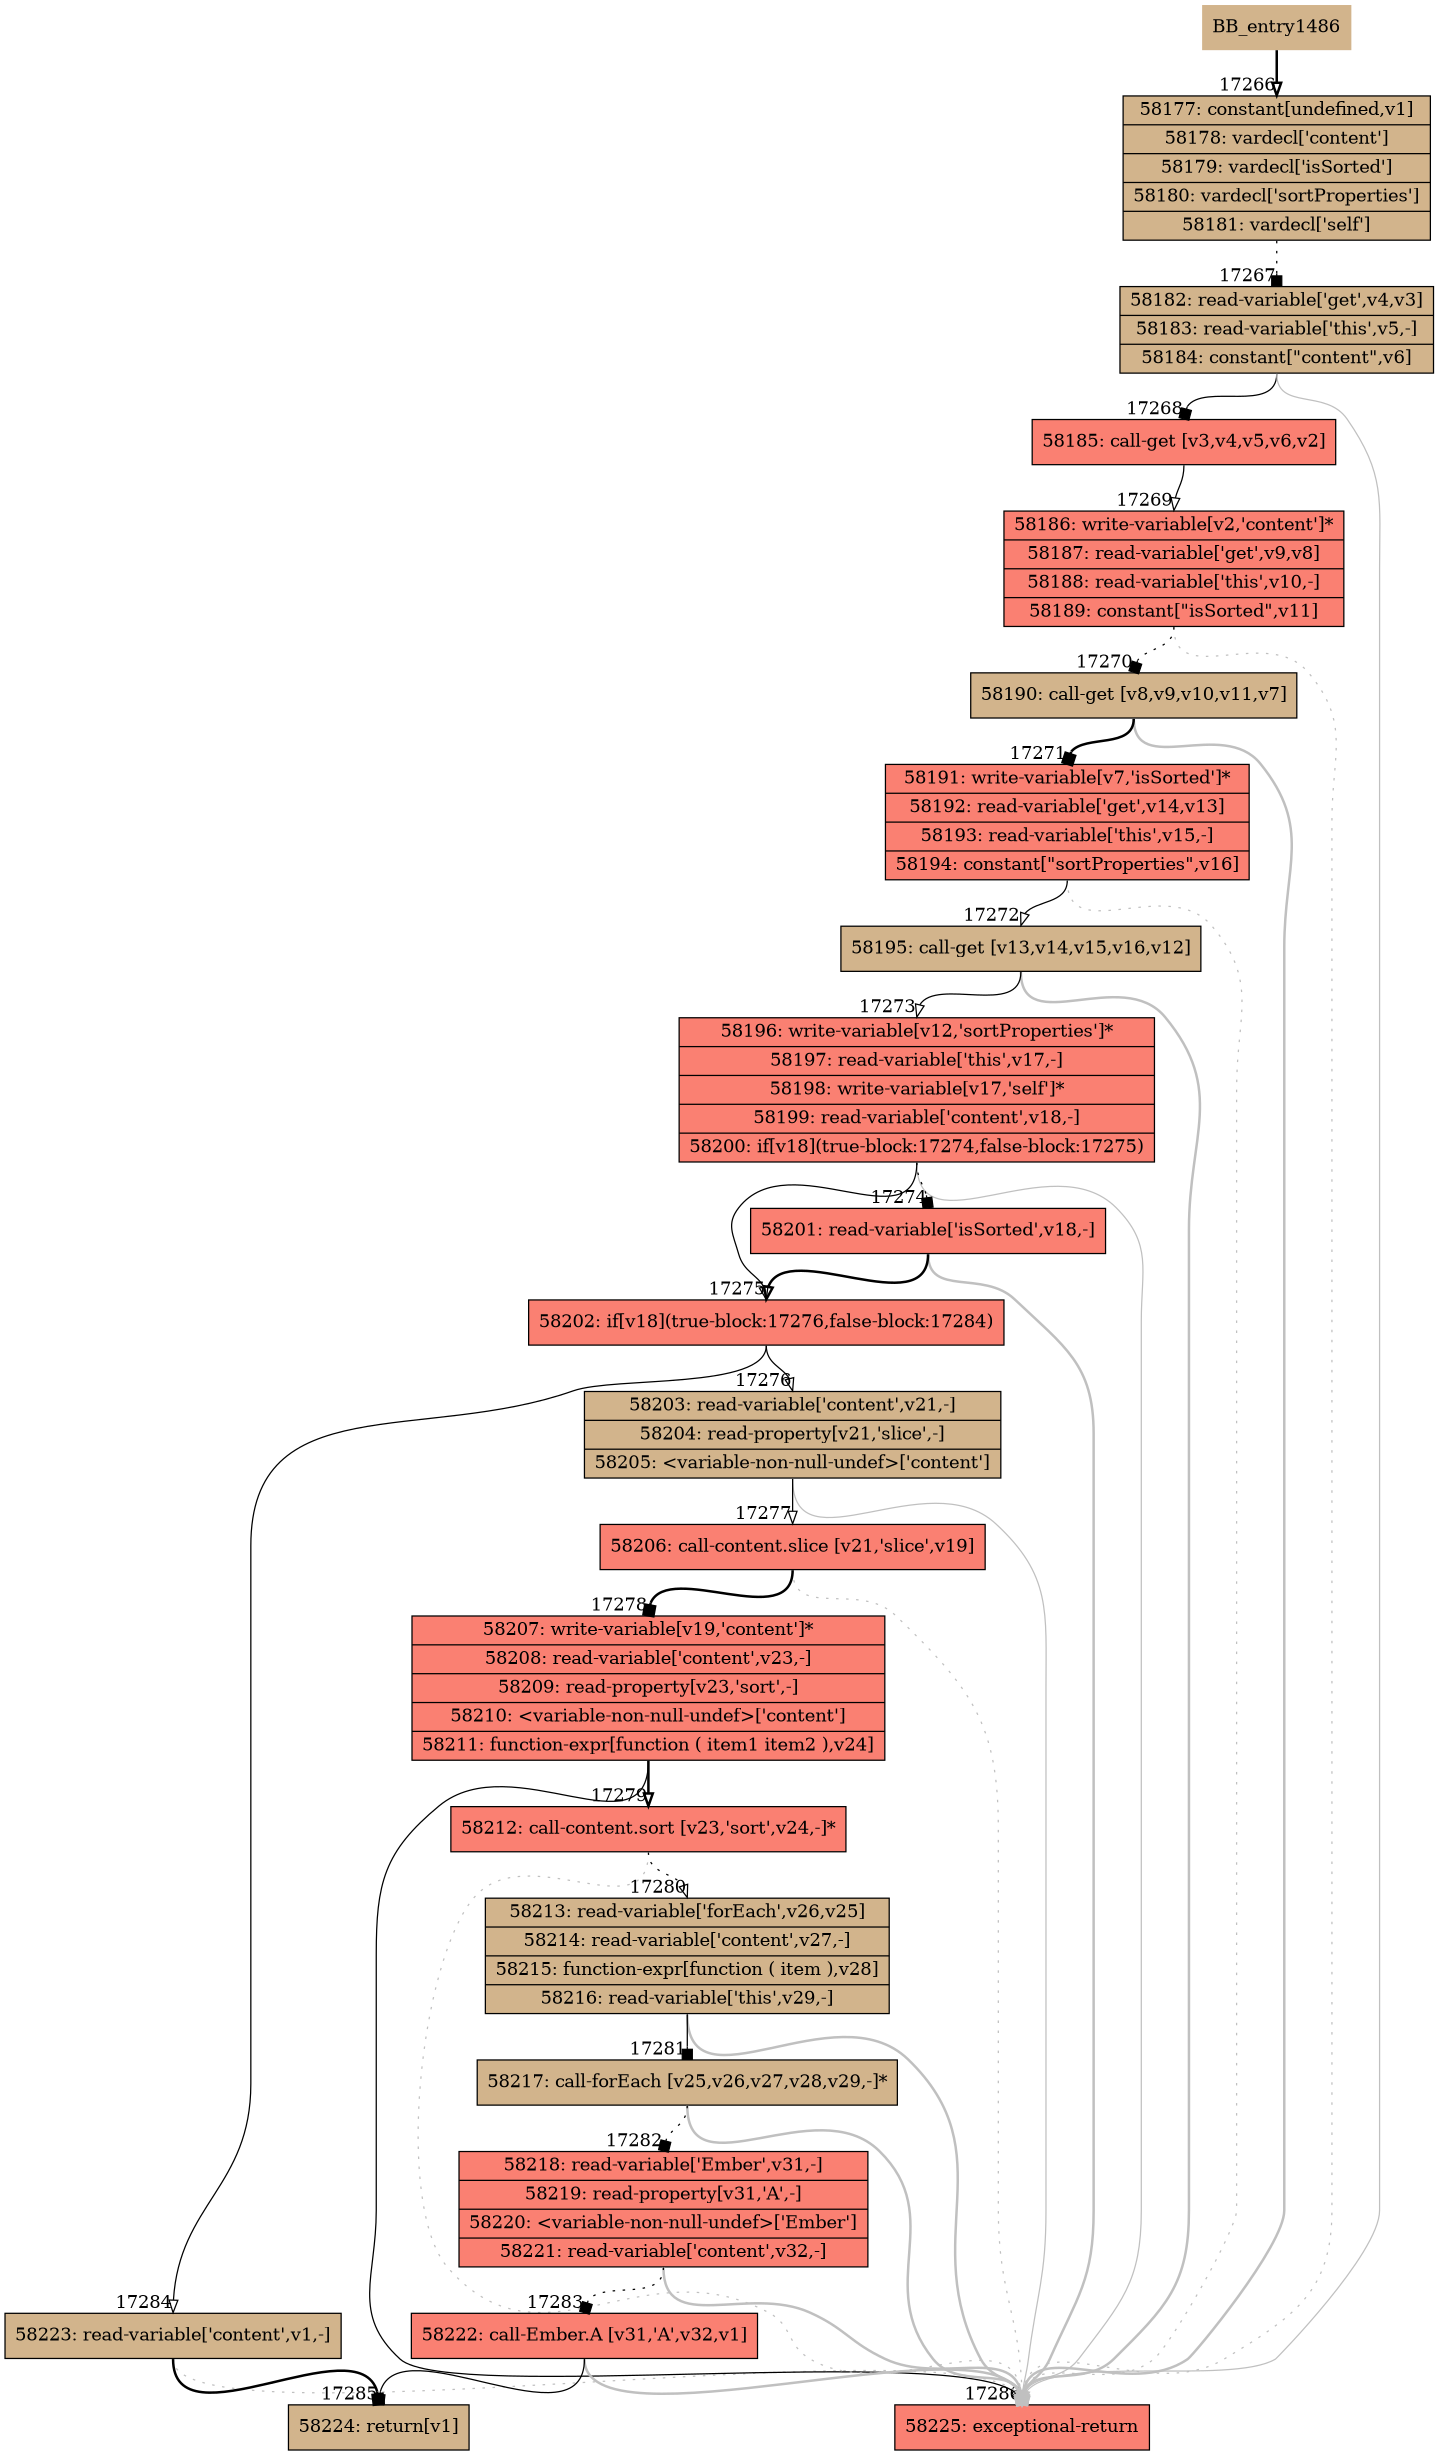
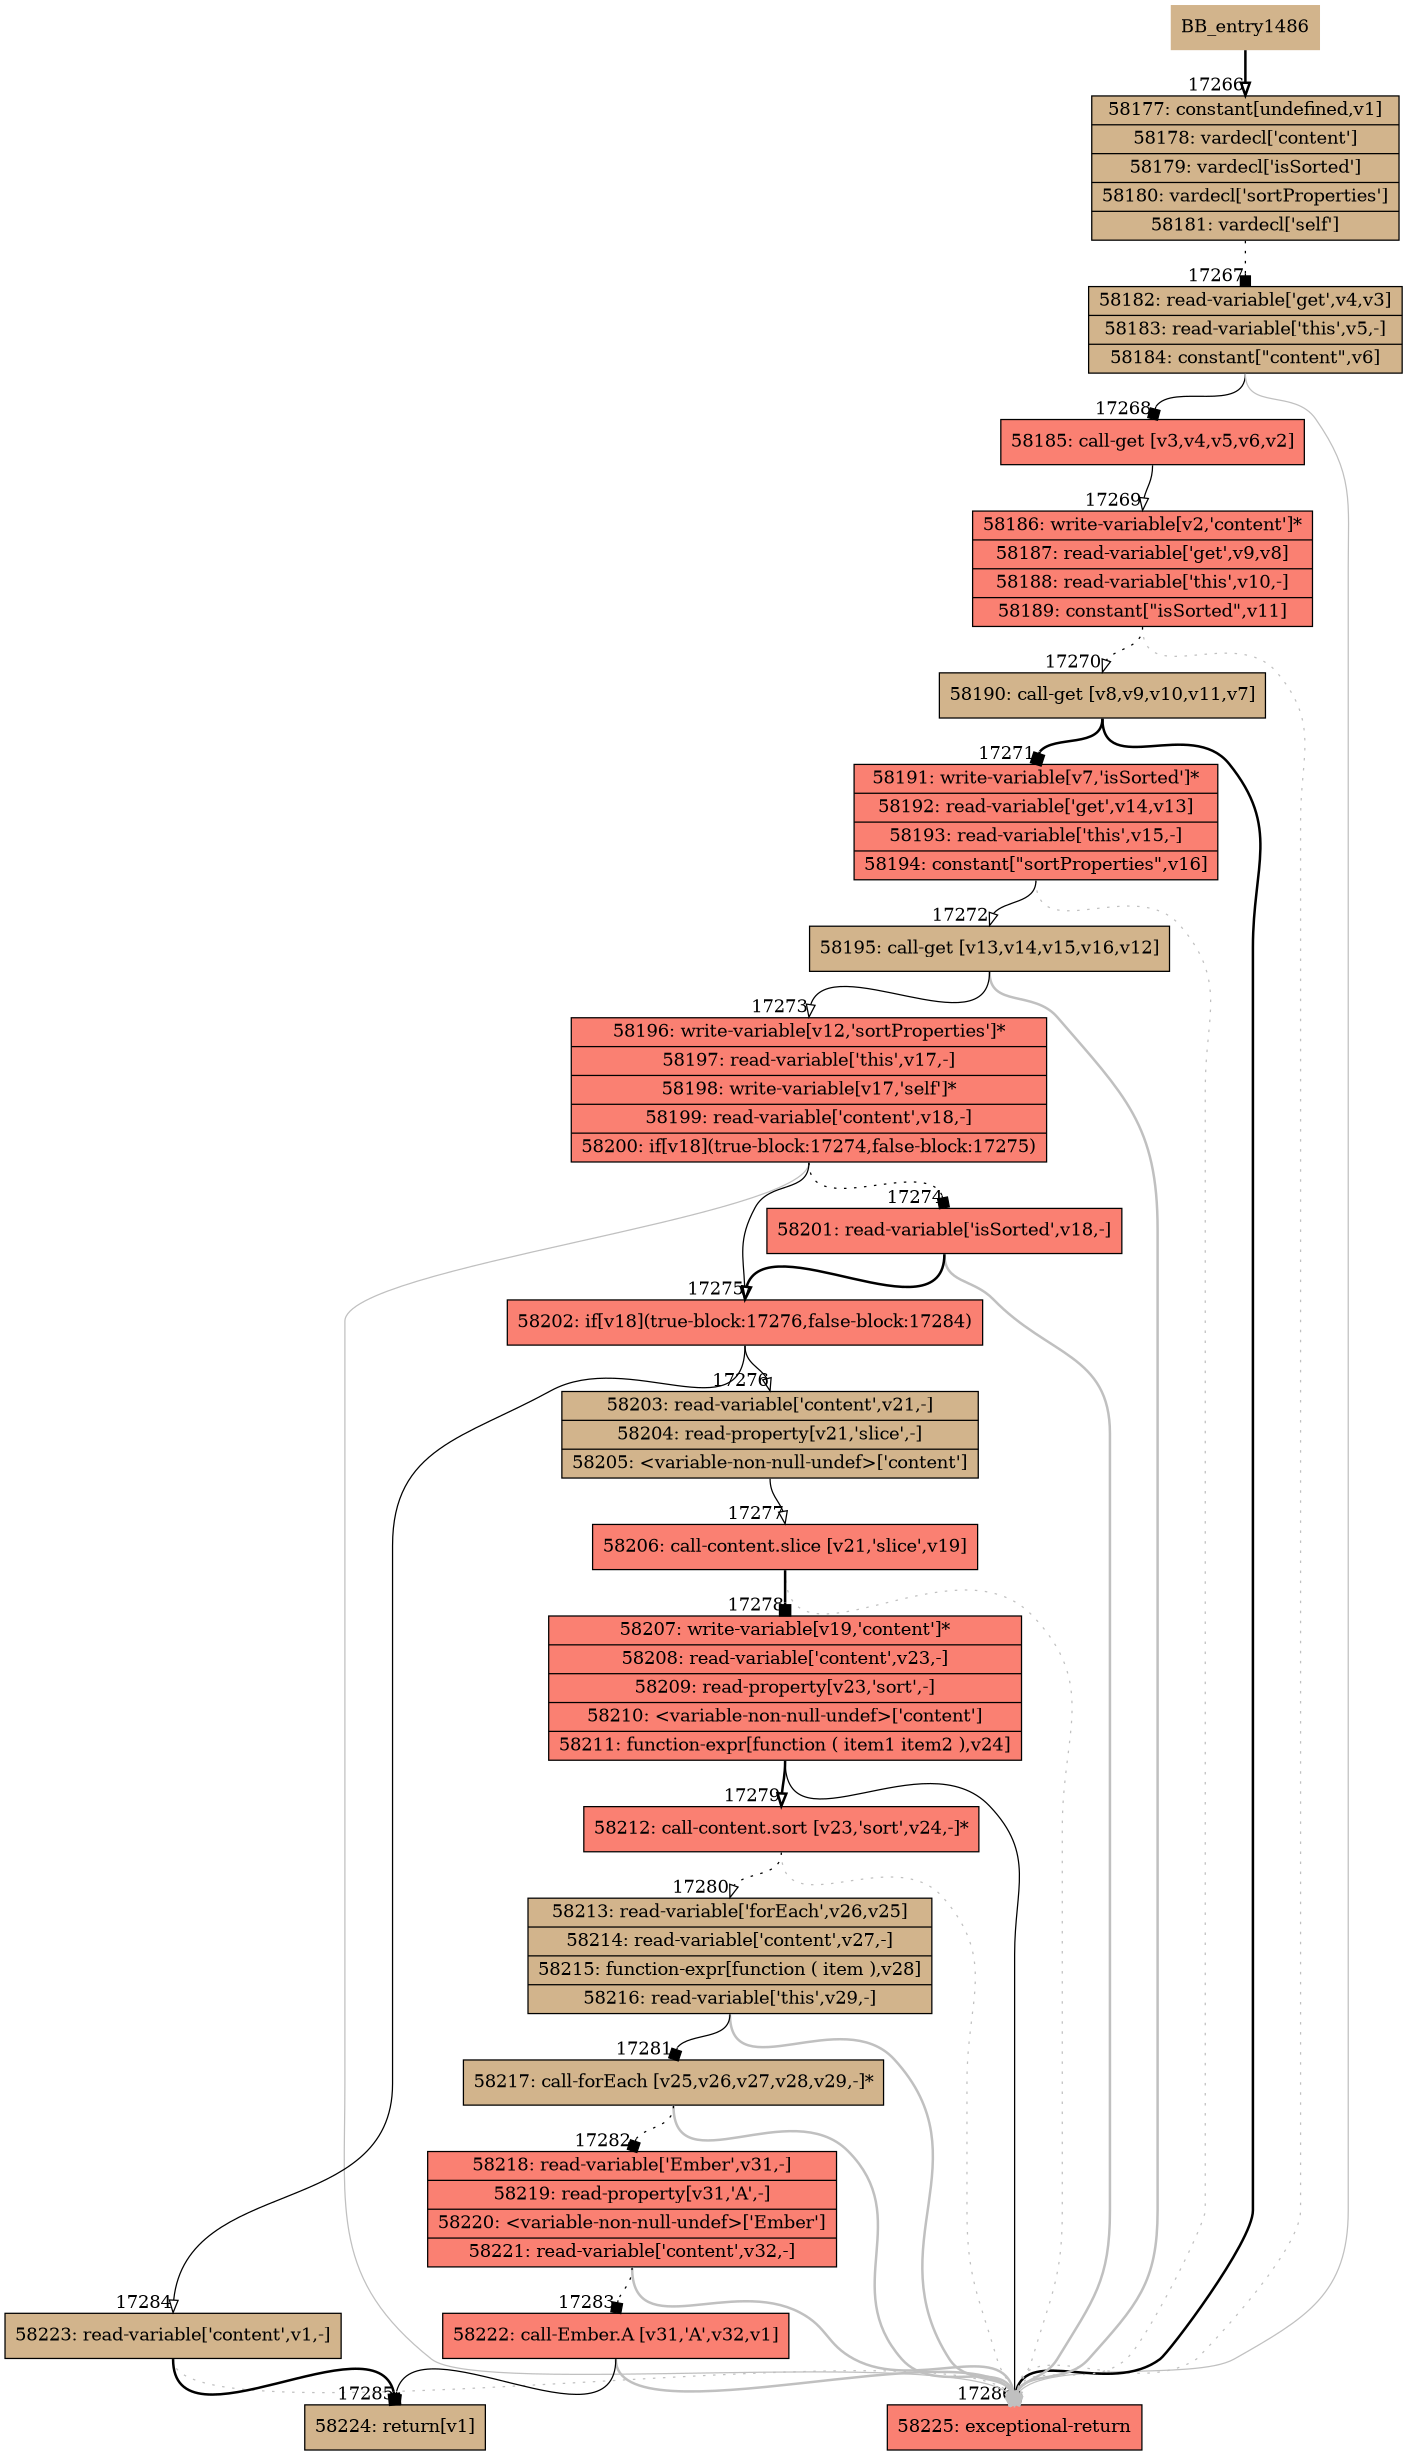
(1160, 647) -> (1128, 647)
(1284, 1587) -> (1253, 1575)
(1046, 1834) -> none
